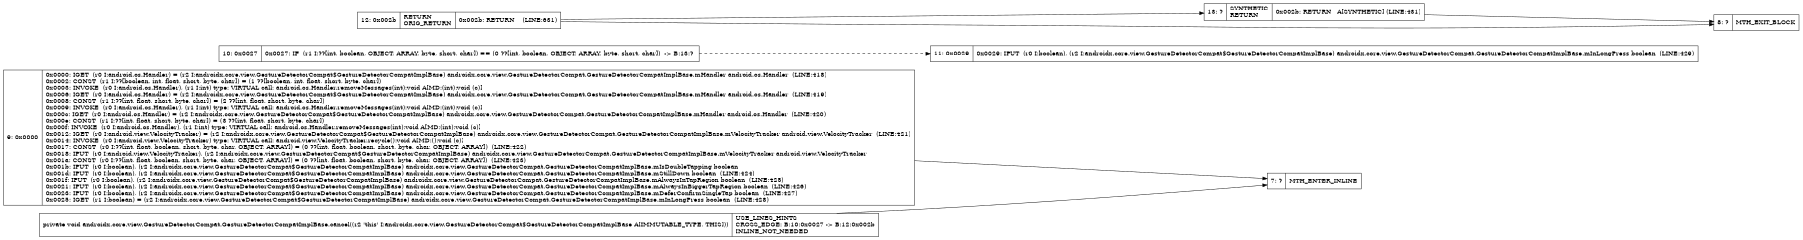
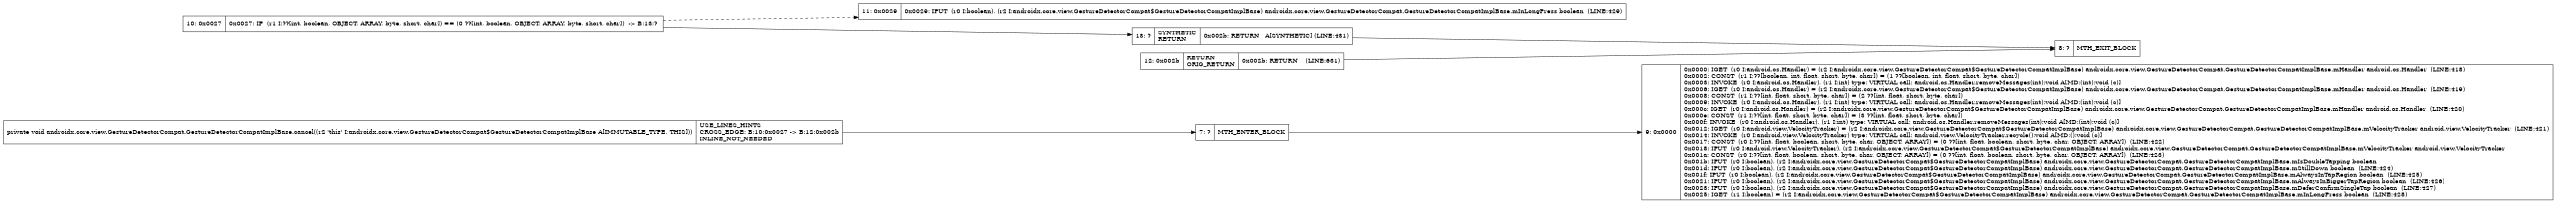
(880, 16) -> (895, 31)
(1089, 170) -> (1463, 132)
(1323, 181) -> (1251, 132)
